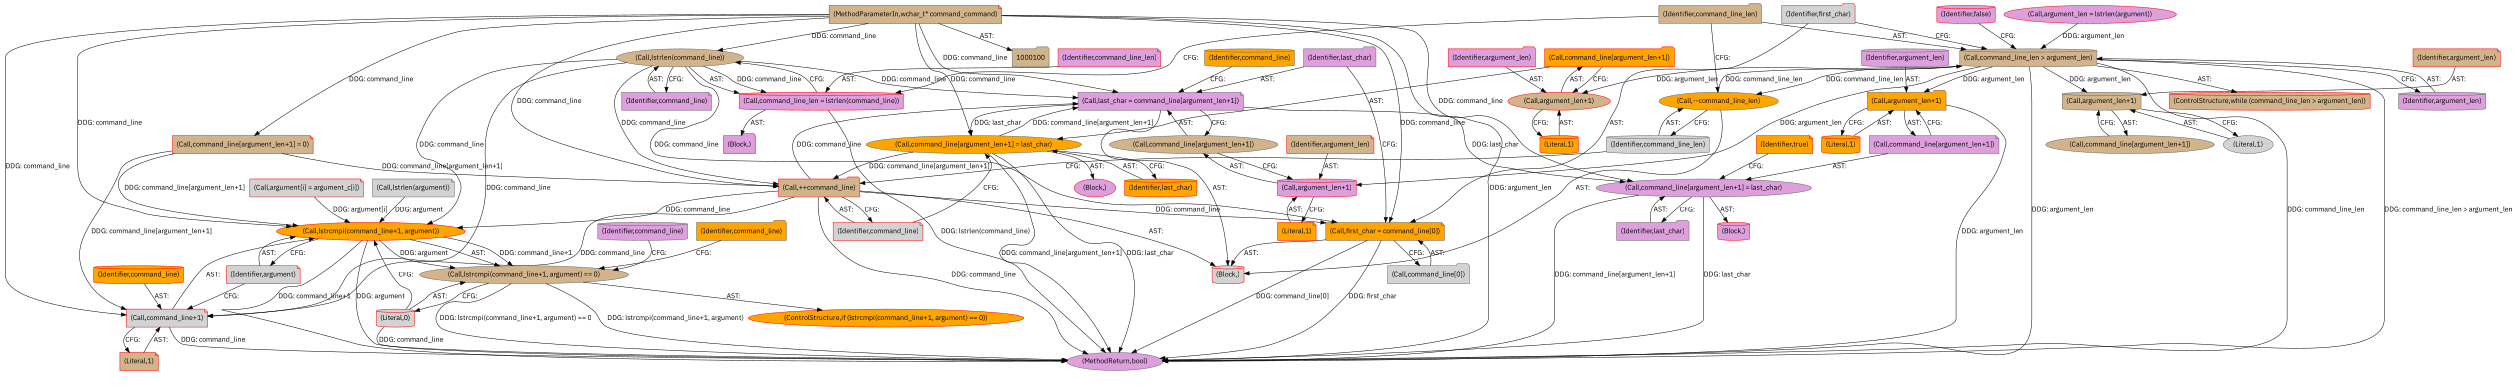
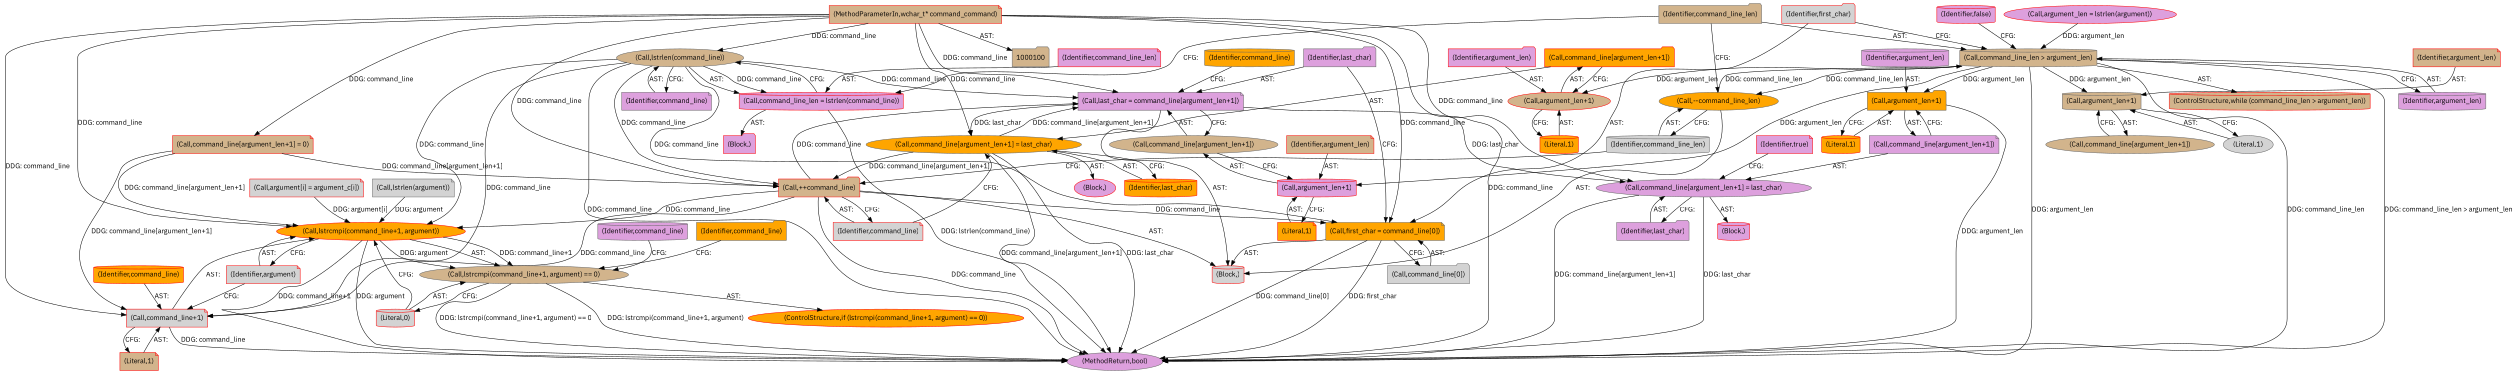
(1785, 145) -> (1785, 145)
(1521, 188) -> (1521, 188)
(711, 357) -> (768, 220)
